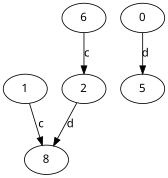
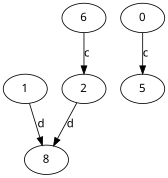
(146, 53) -> (146, 53)
(41, 124) -> (41, 124)
